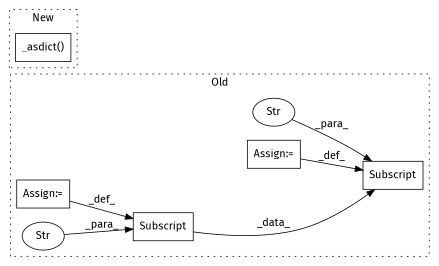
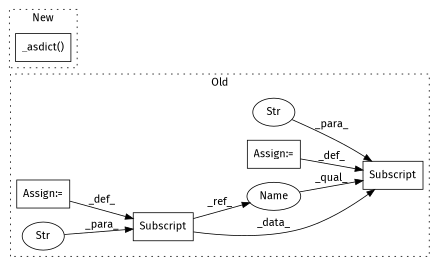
none -> (274, 196)
